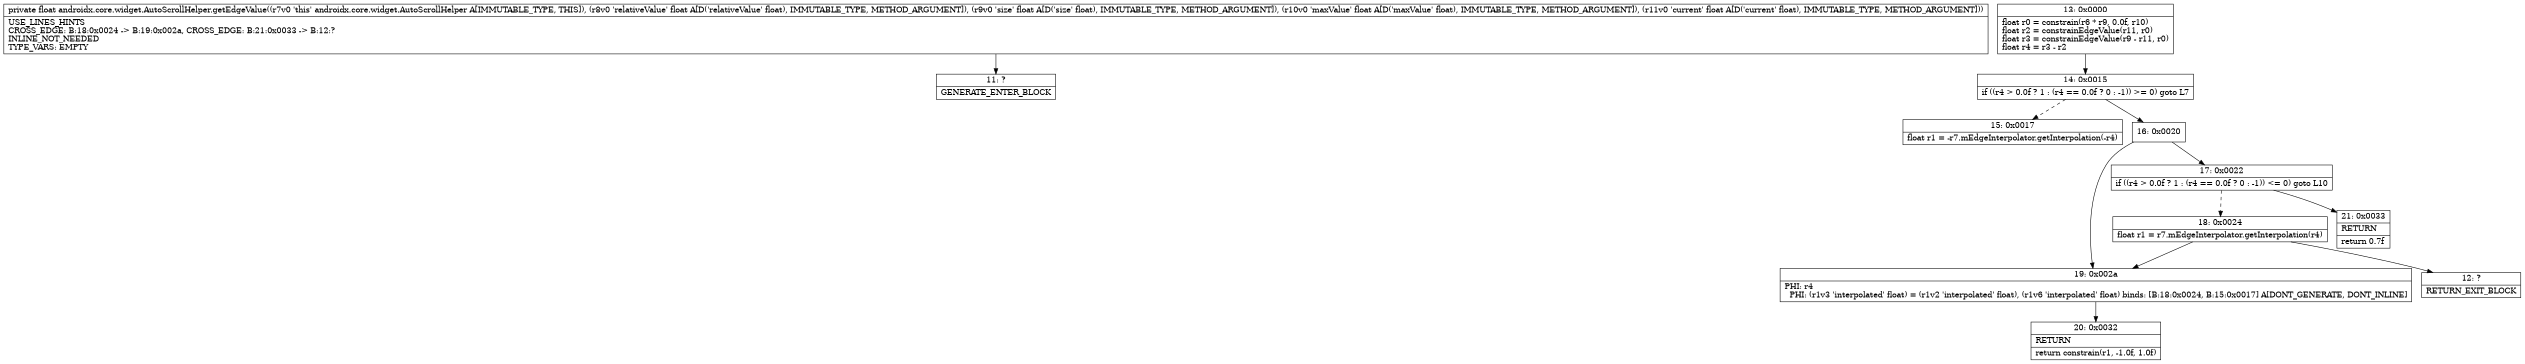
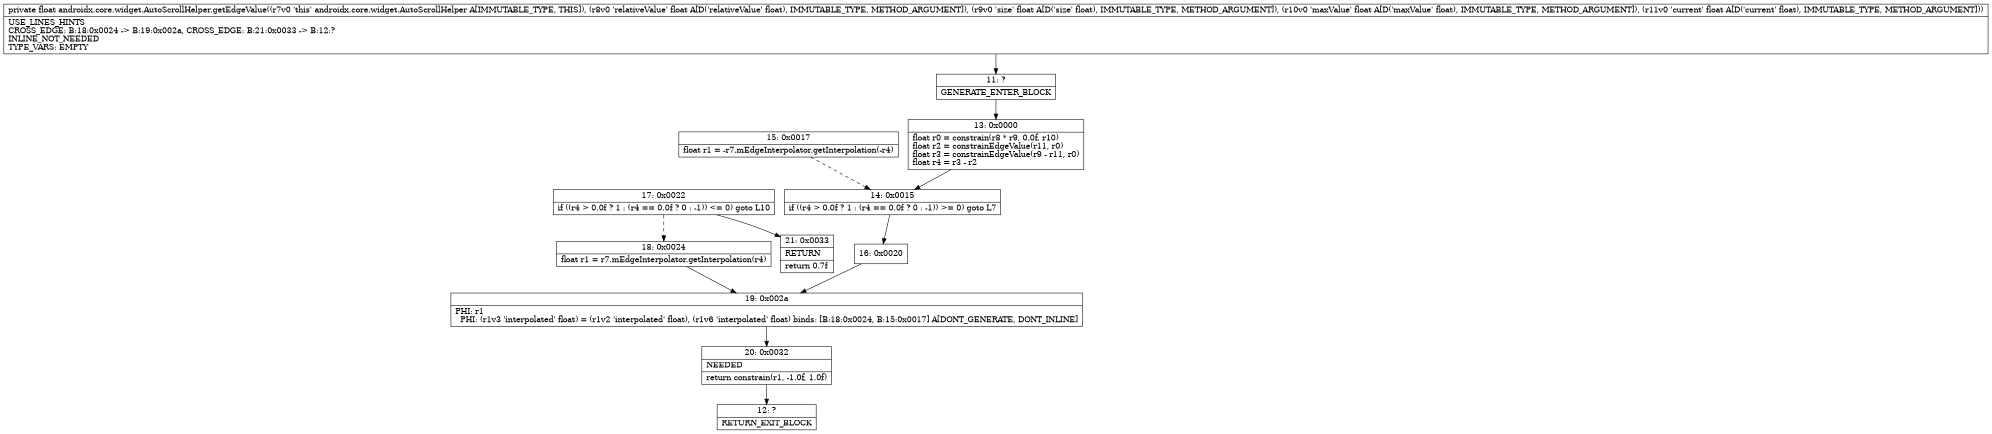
(2075, 23) -> (986, 138)
none -> (996, 107)
(2051, 108) -> (838, 172)
(2186, 152) -> none
(2359, 255) -> (767, 392)
(1800, 287) -> (471, 312)
(2053, 341) -> (725, 365)
